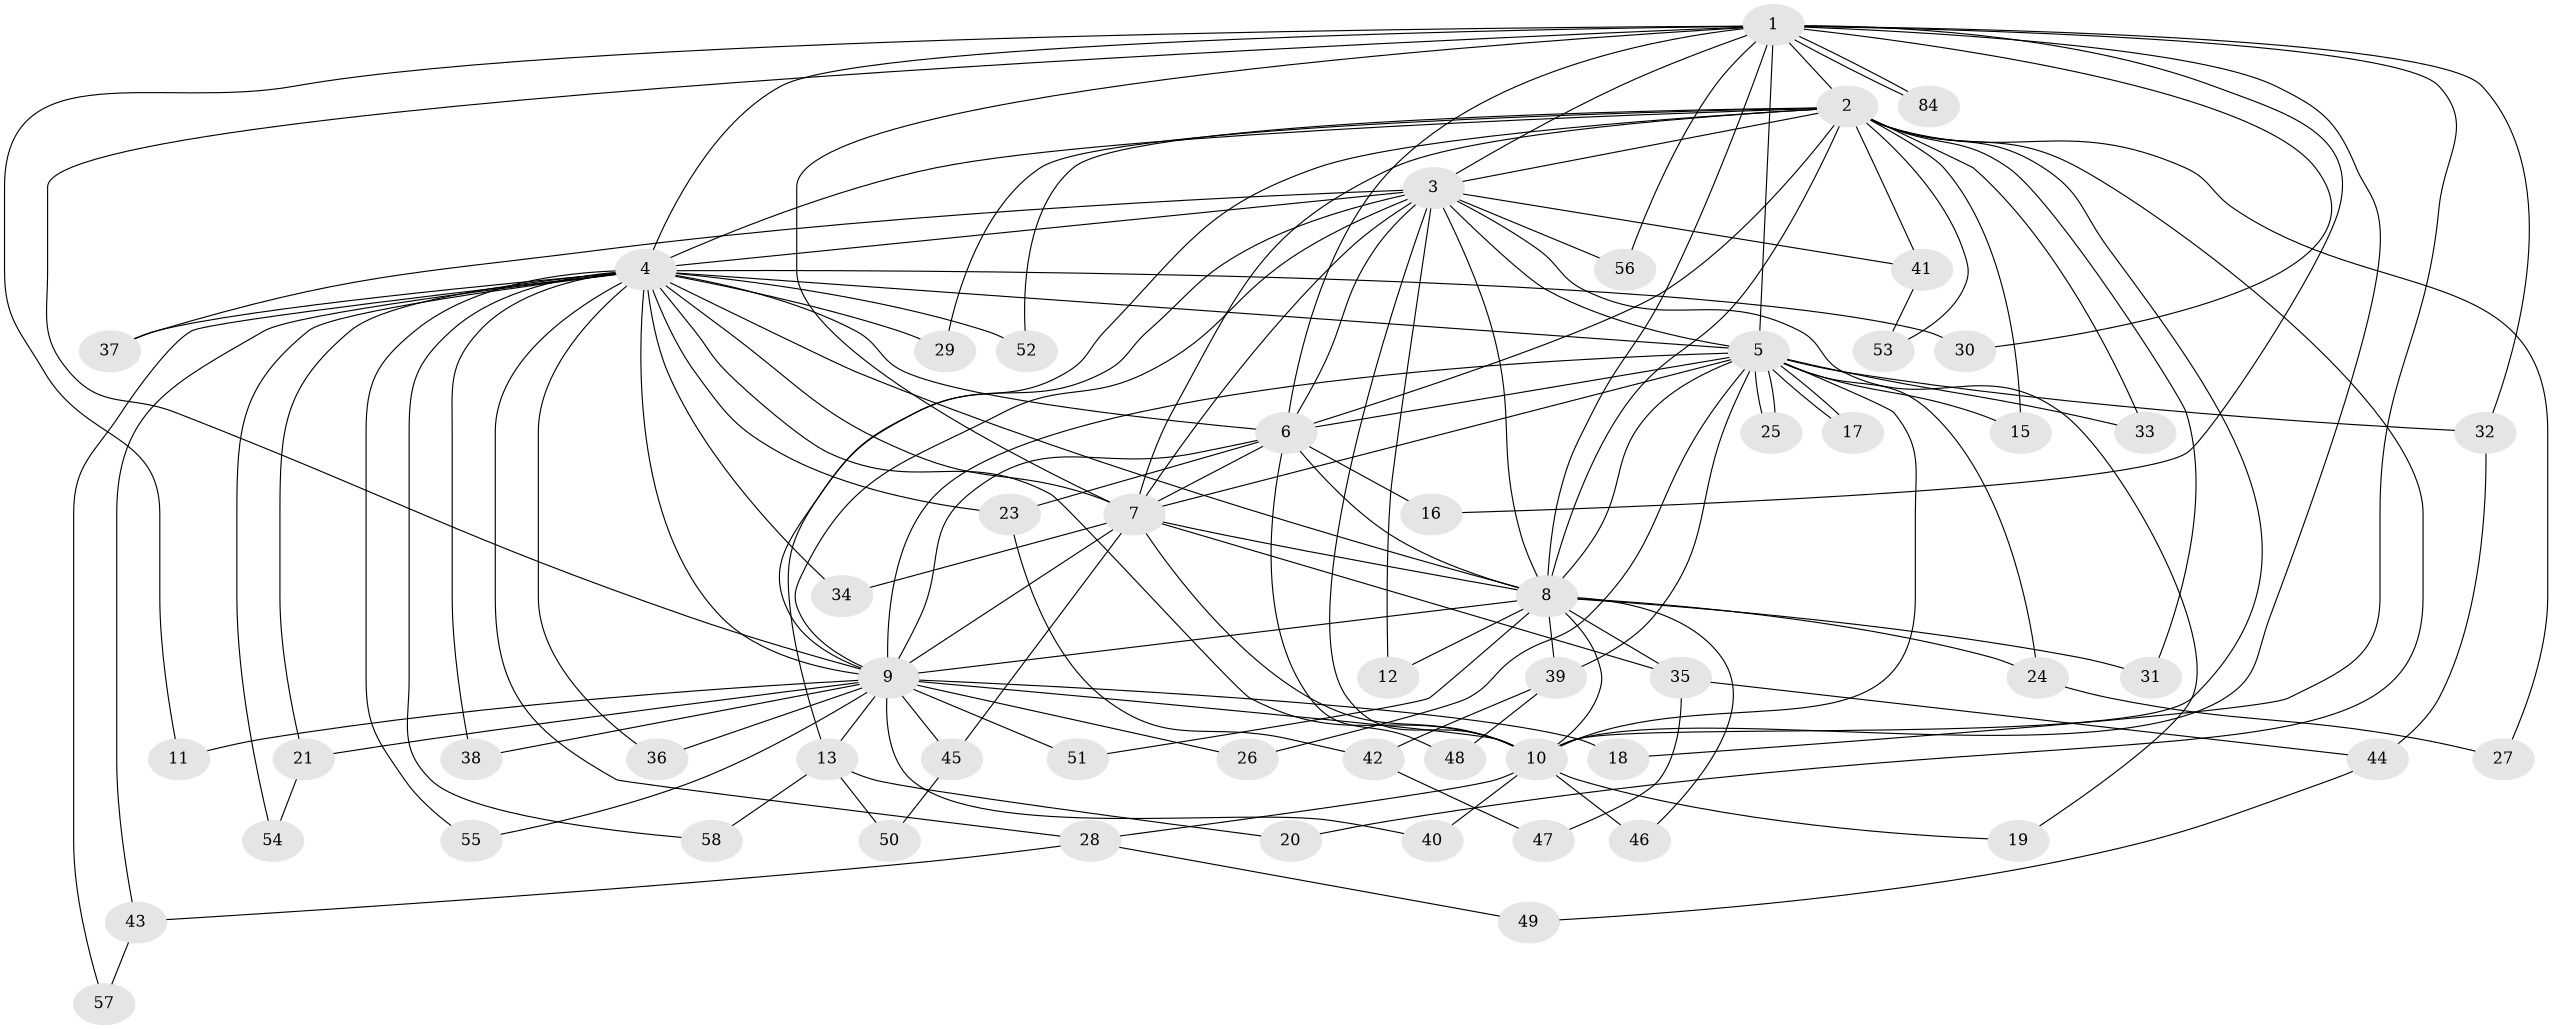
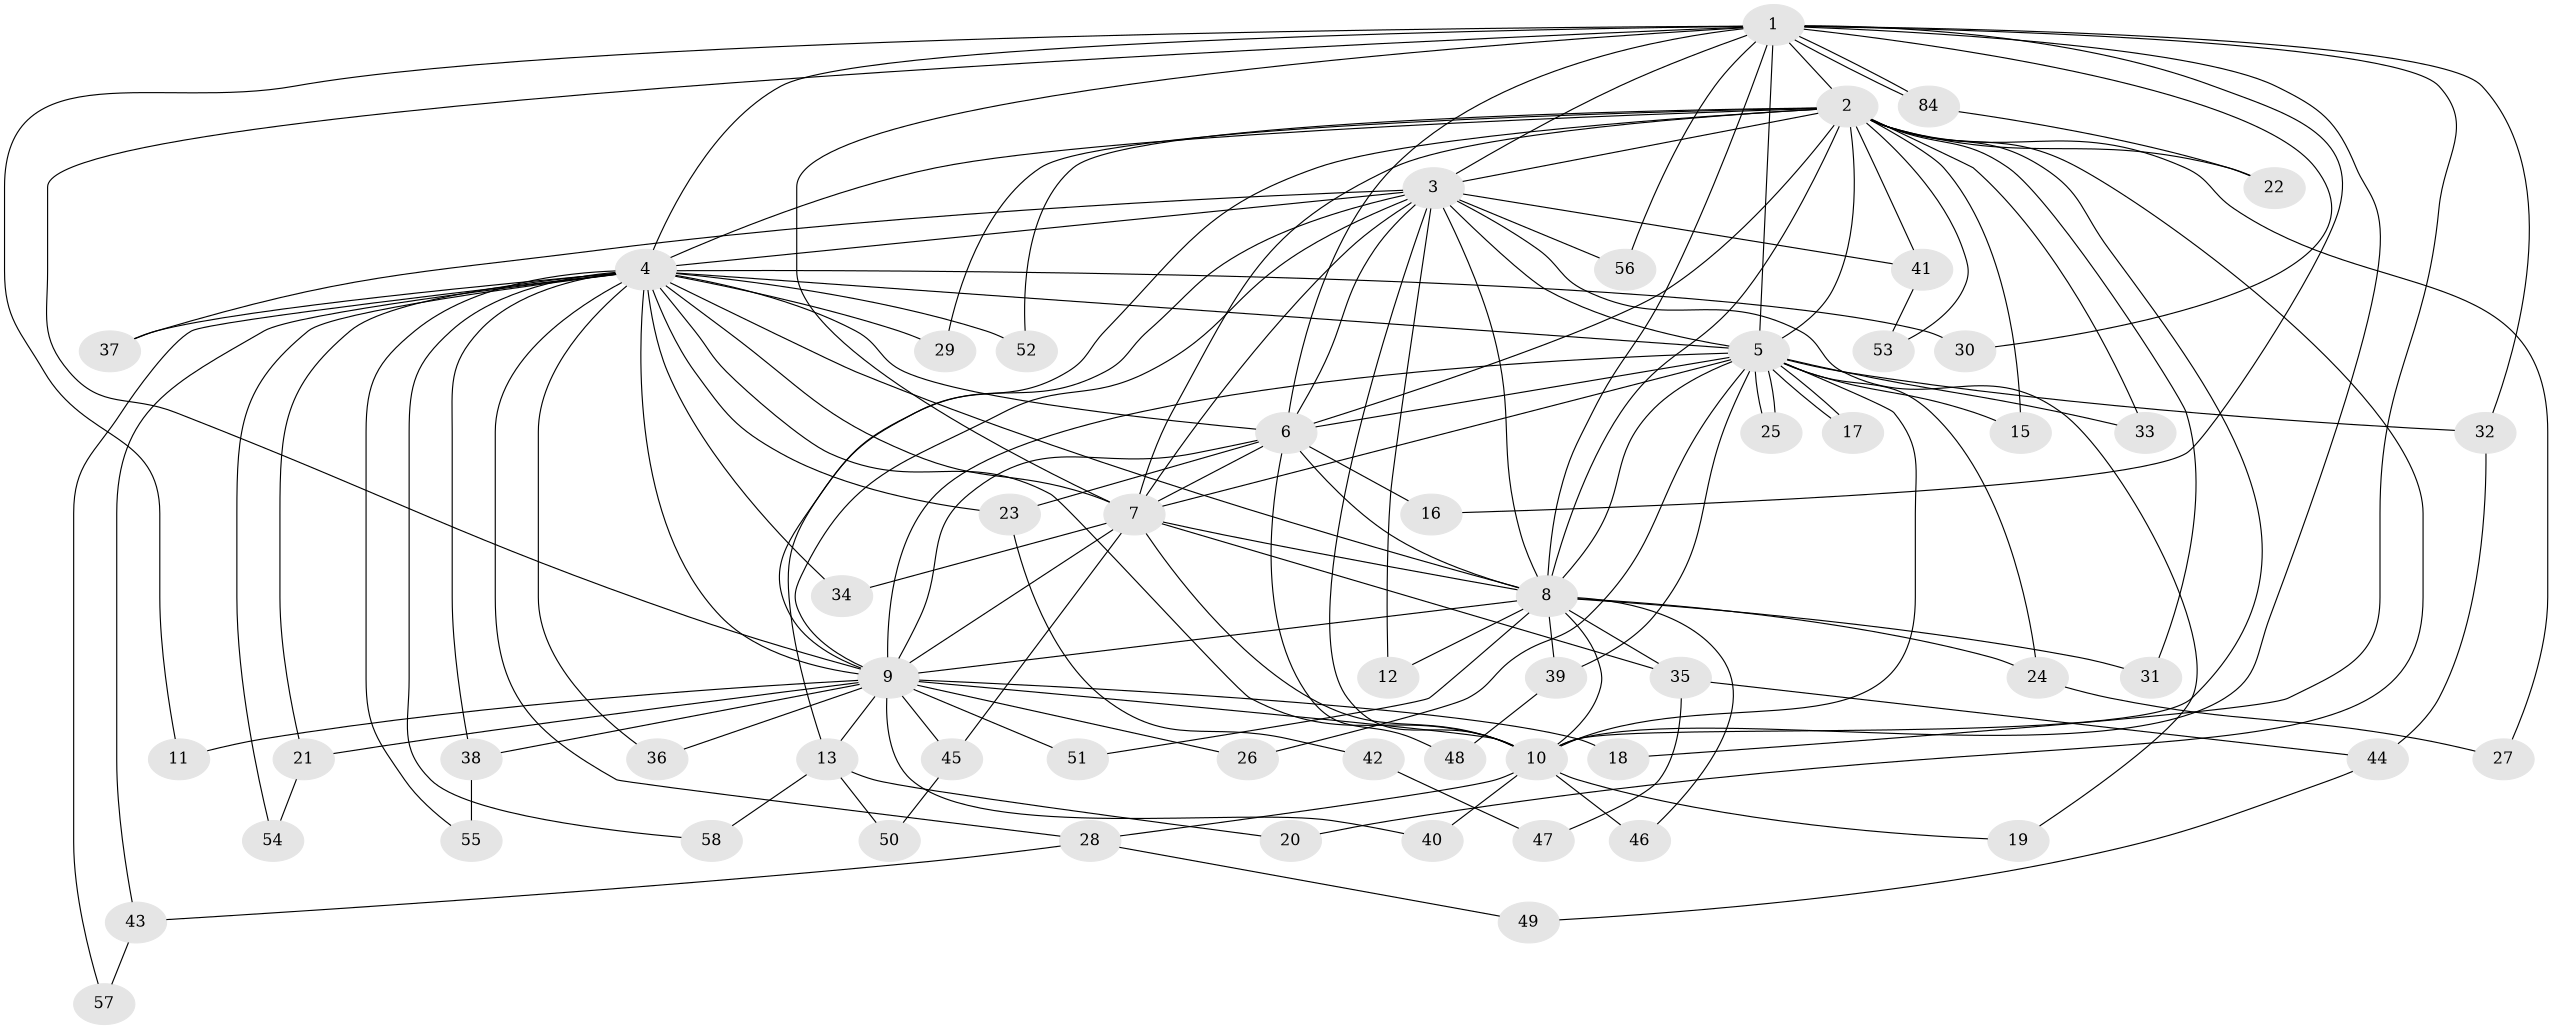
none -> (2275, 188)
none -> (1848, 245)
(1474, 713) -> none
(691, 782) -> (471, 793)
